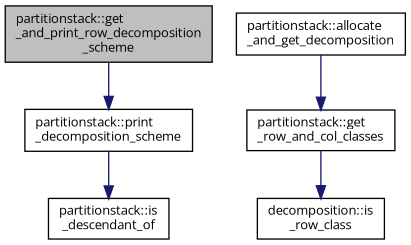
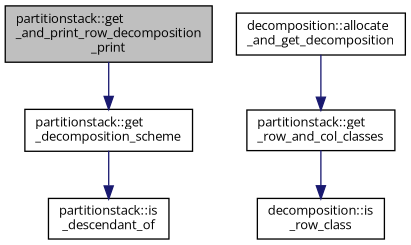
(109, 34) -> (109, 34)
(321, 34) -> (321, 34)
(109, 130) -> (109, 130)
